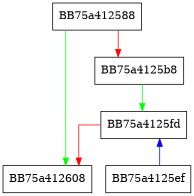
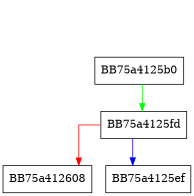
(97, 17) -> none
(139, 71) -> (139, 71)
(160, 156) -> (133, 148)
